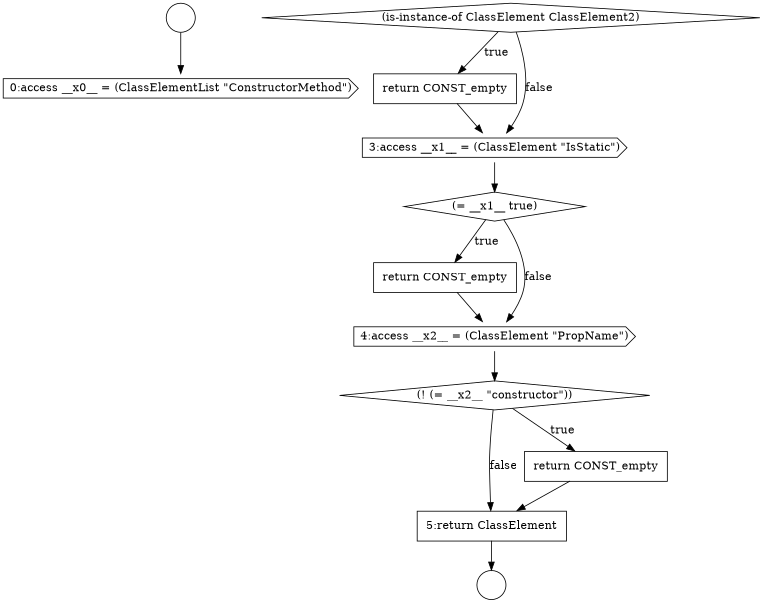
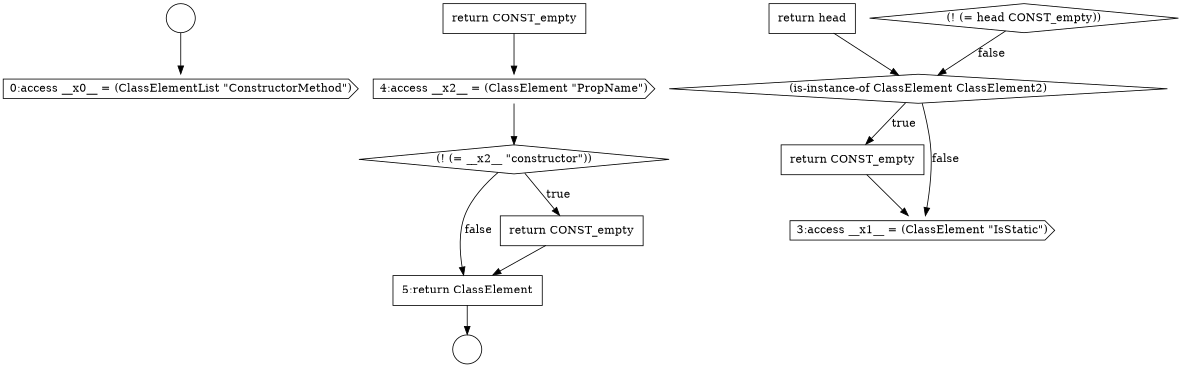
none -> (812, 18)
none -> (1024, 18)
(495, 207) -> none
